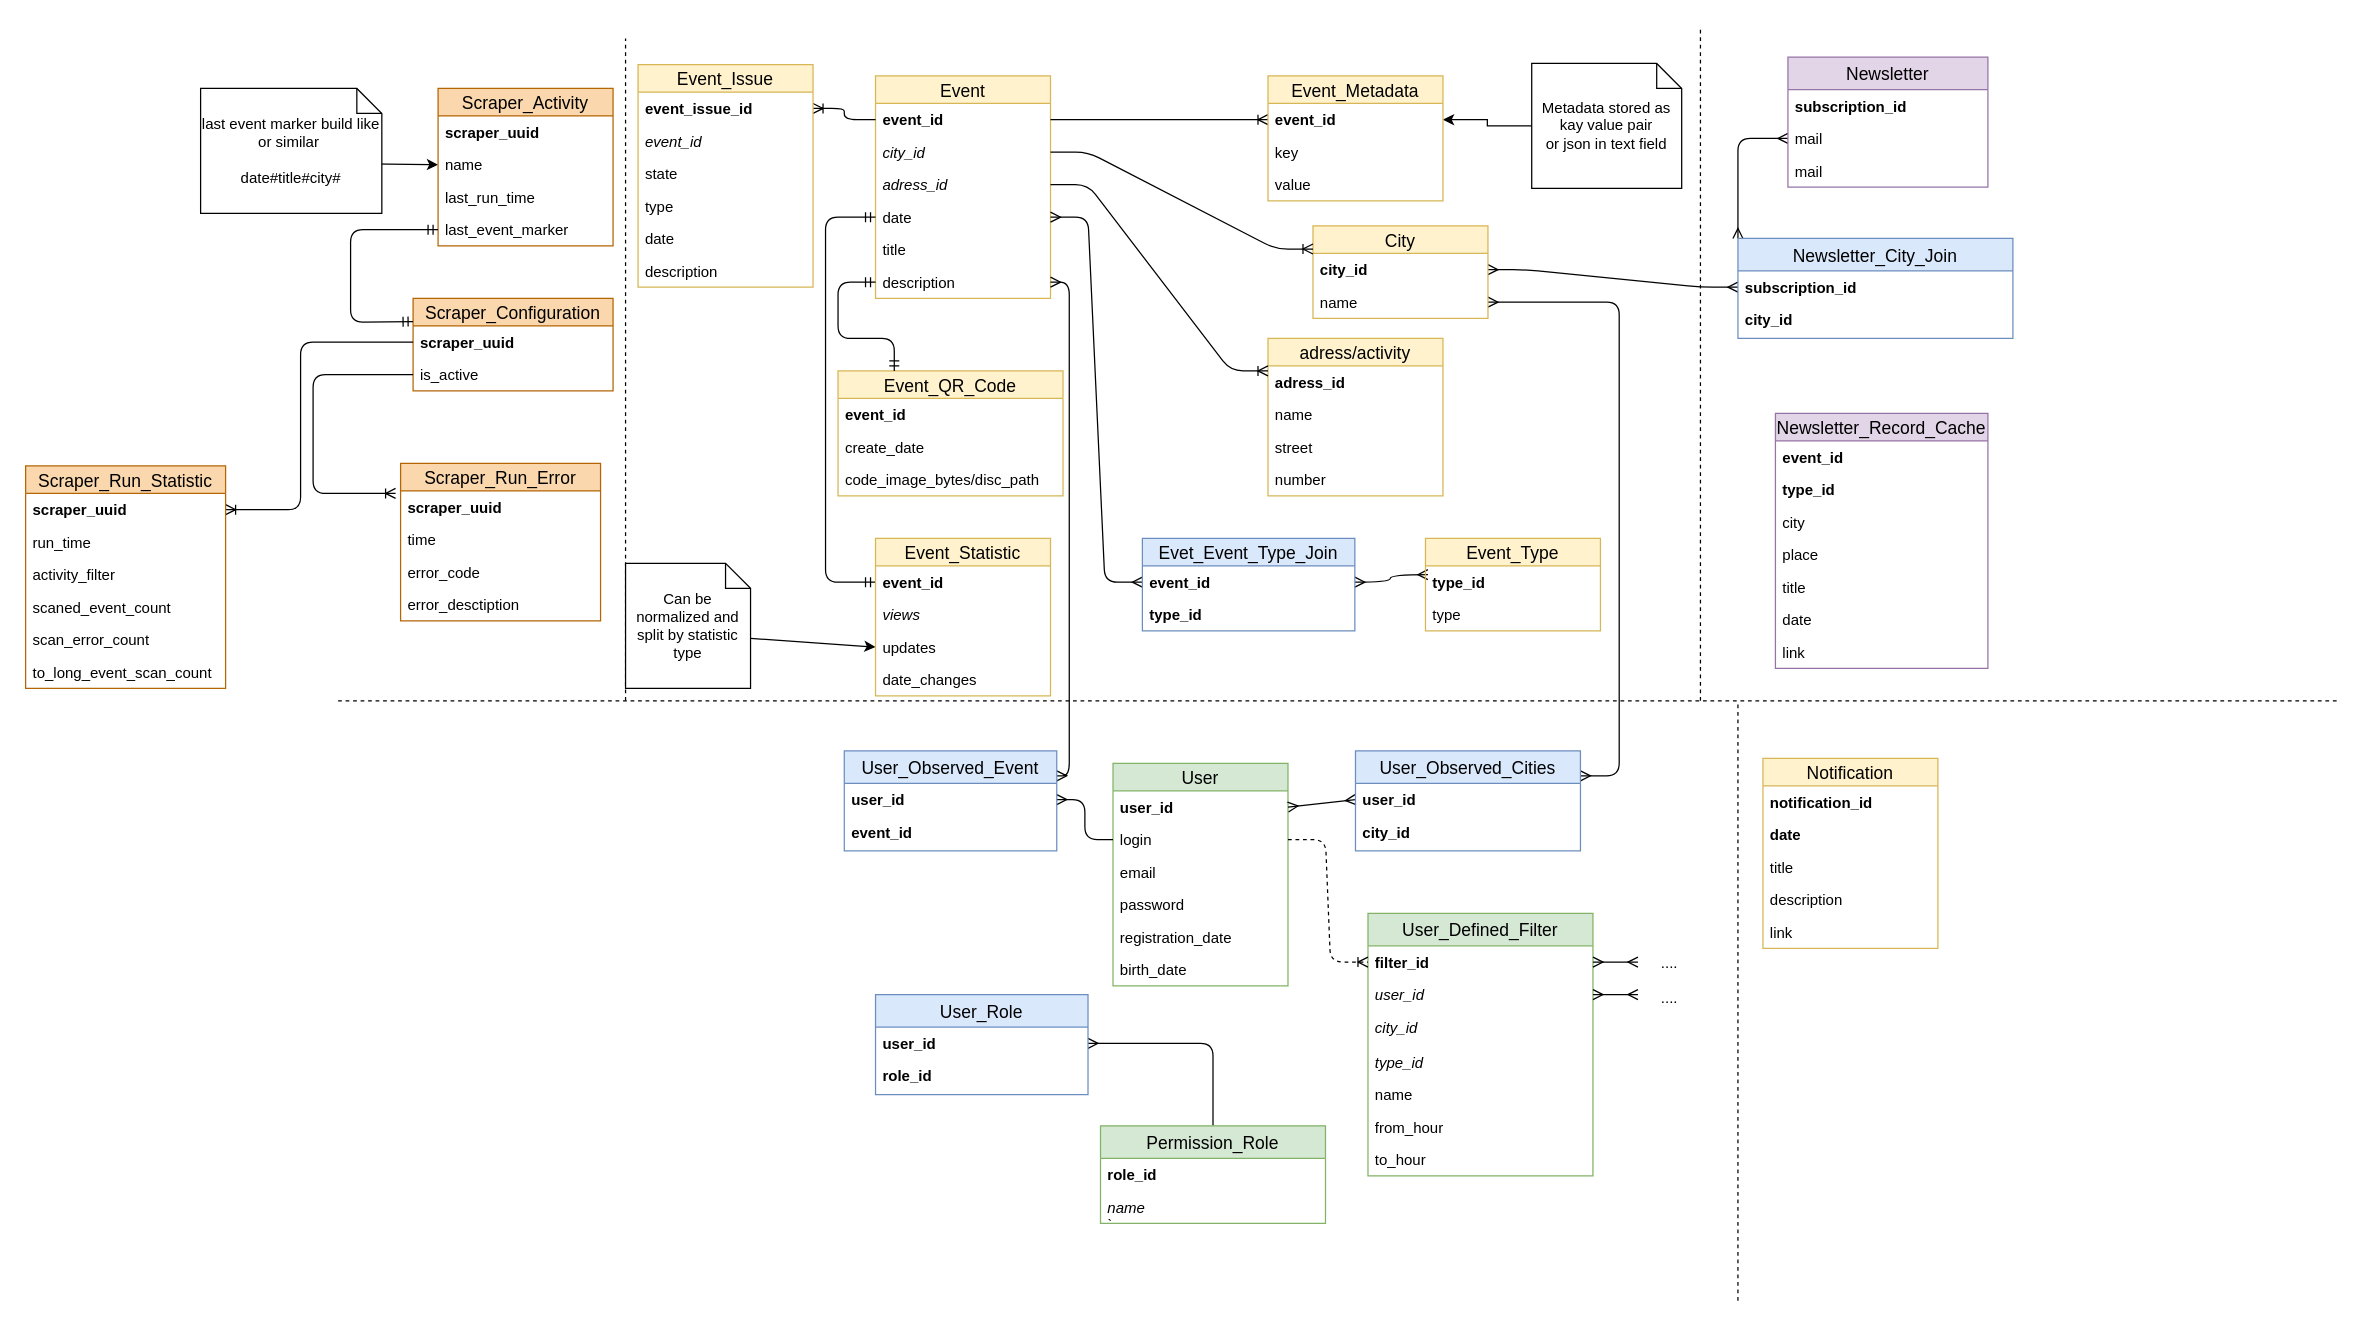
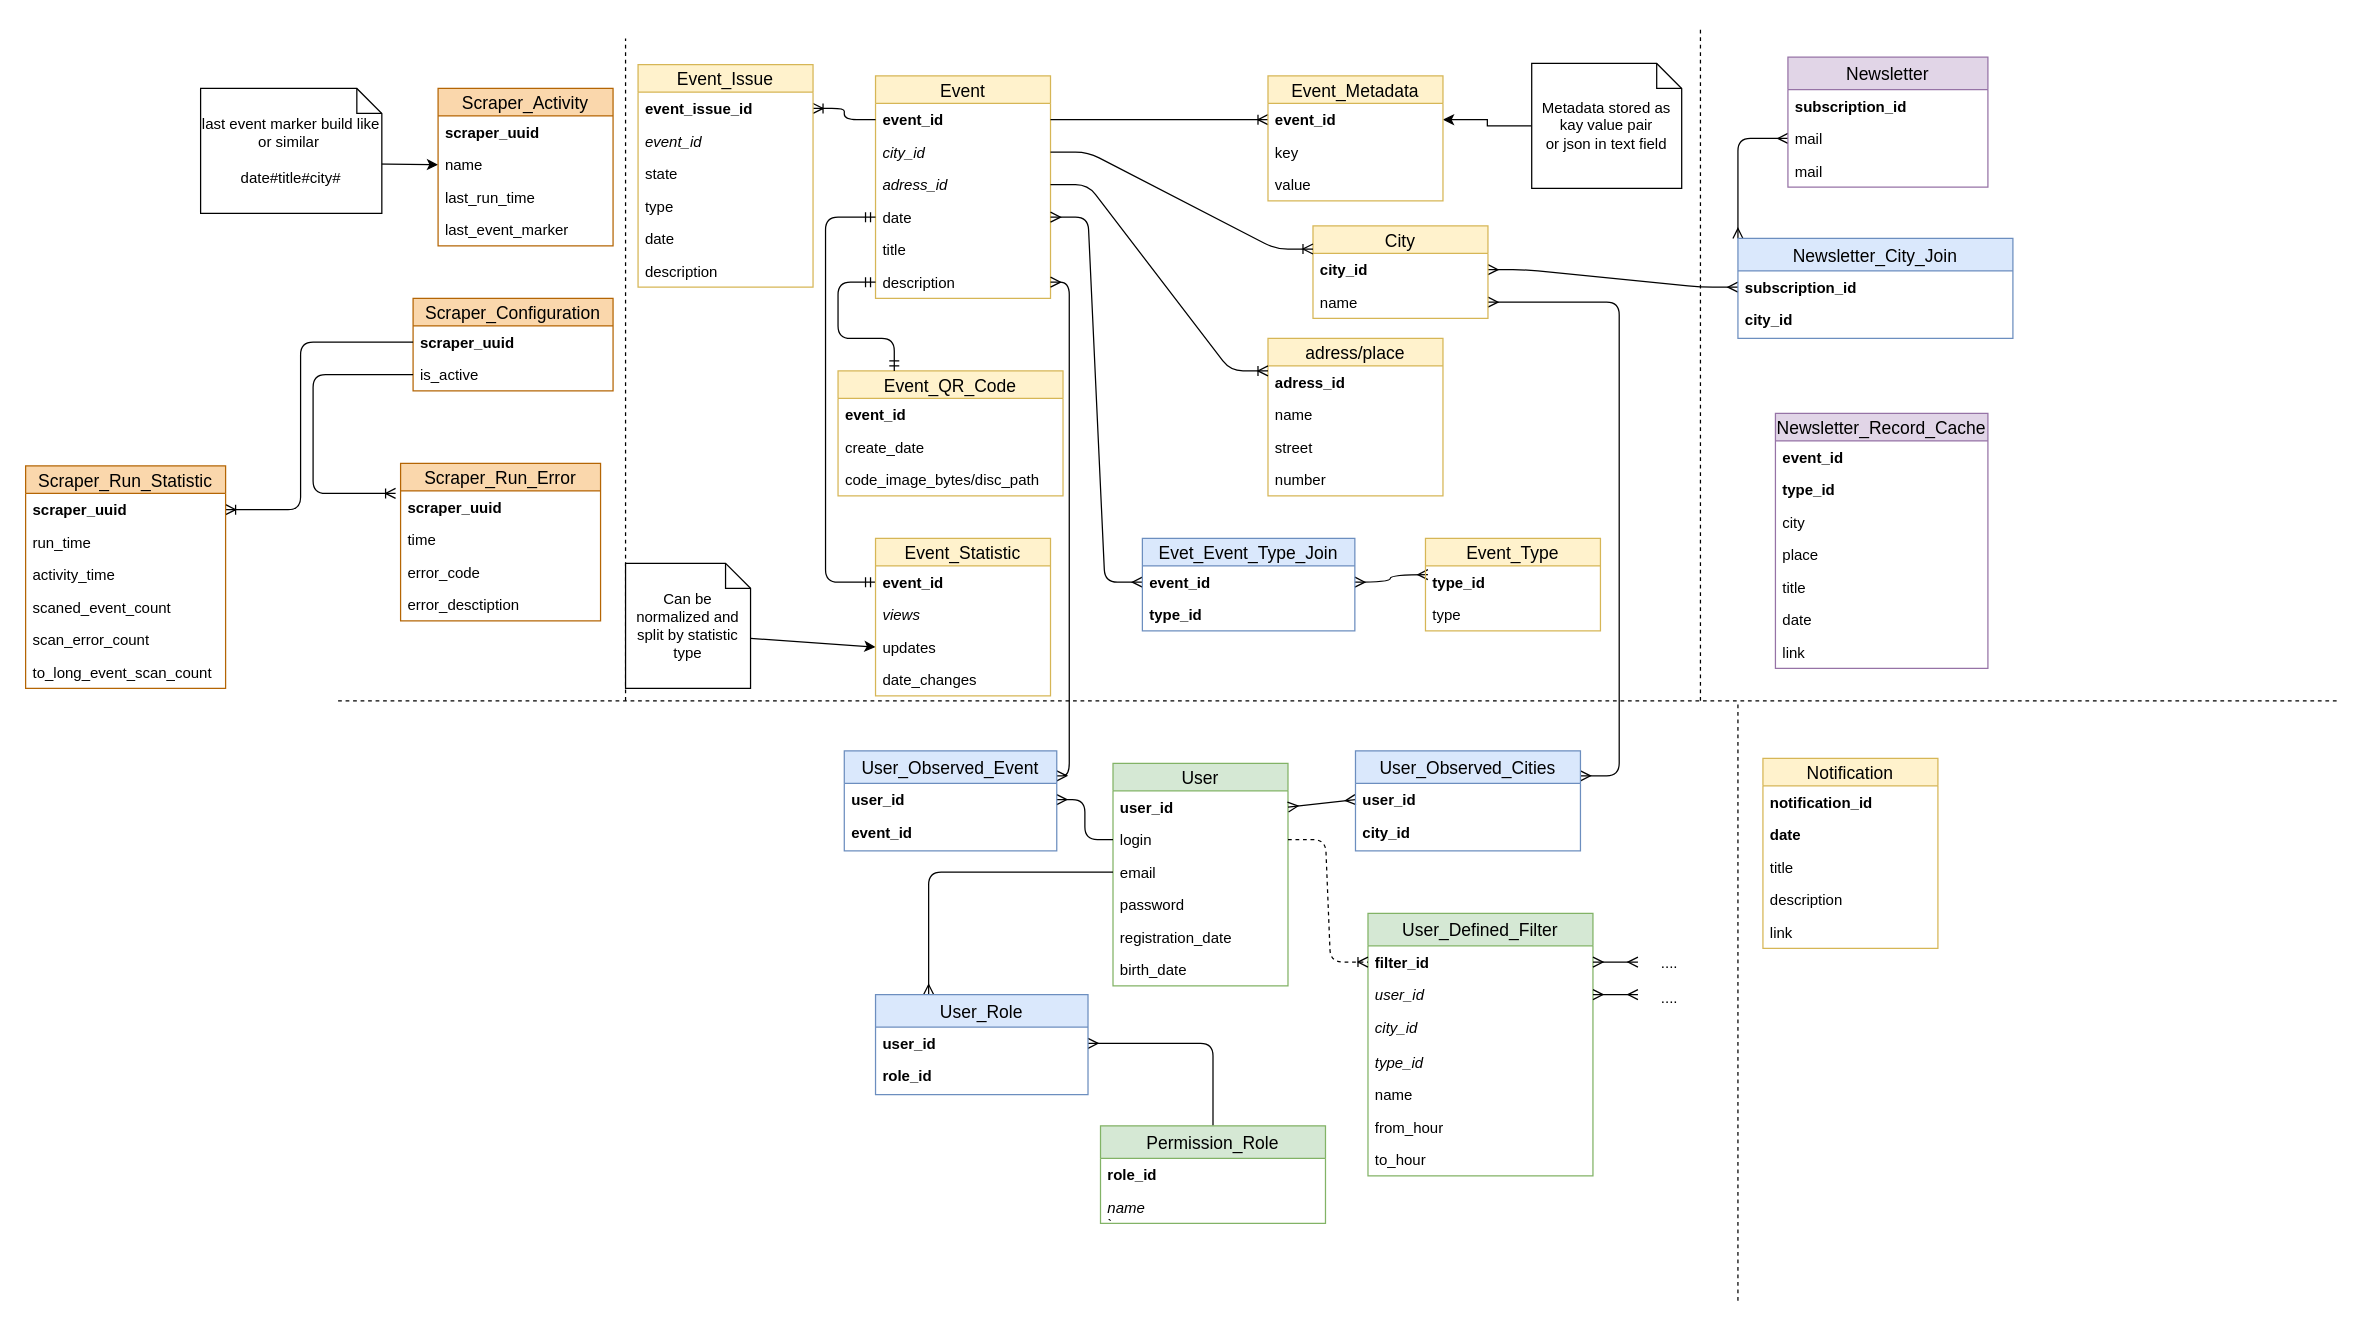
(351, 264) -> none
(1355, 353) -> (1355, 353)
(88, 575) -> (81, 575)
none -> (963, 872)
